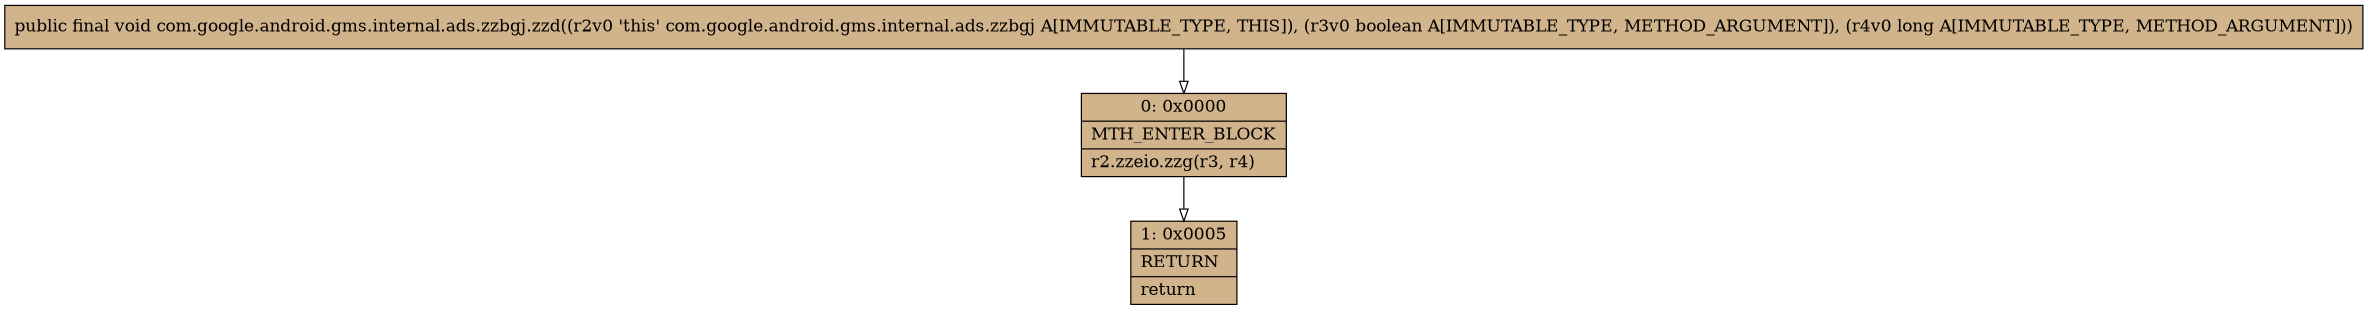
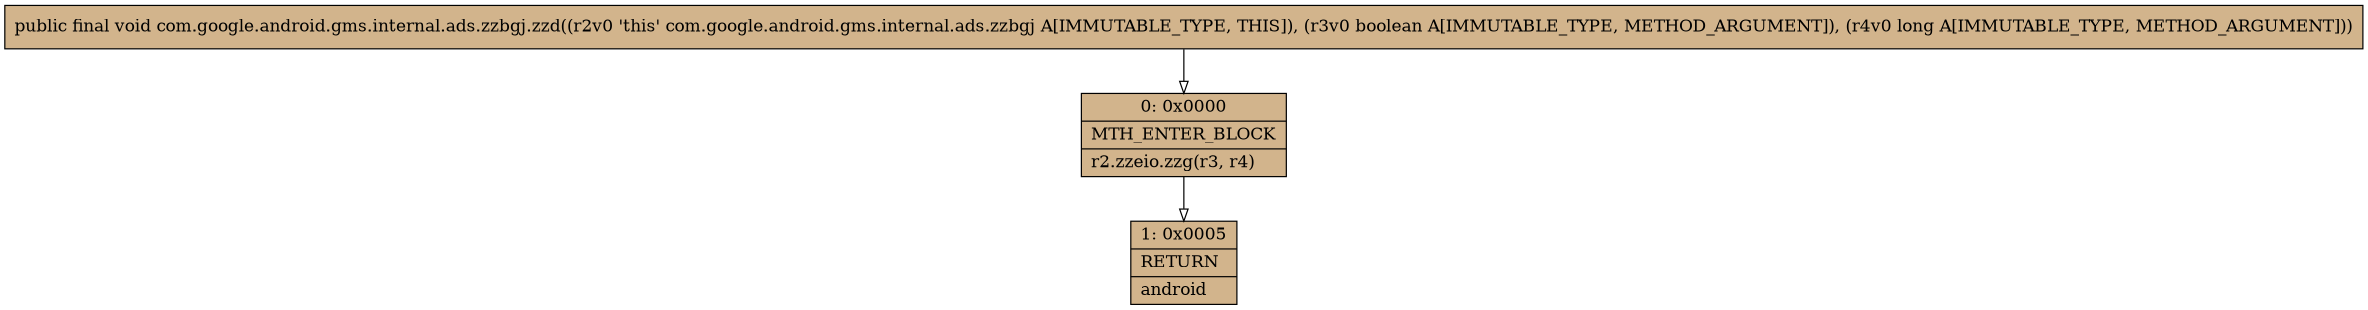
(1168, 290) -> (1174, 290)
